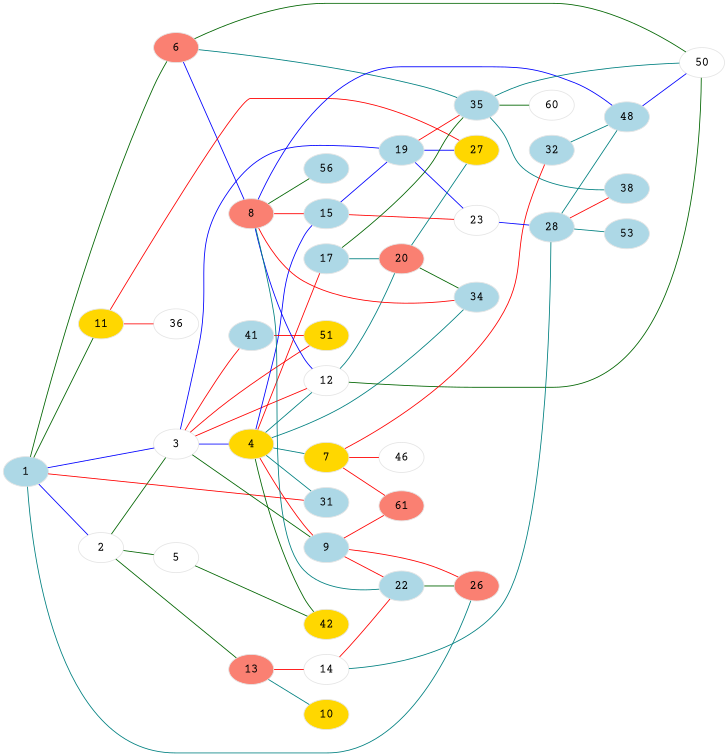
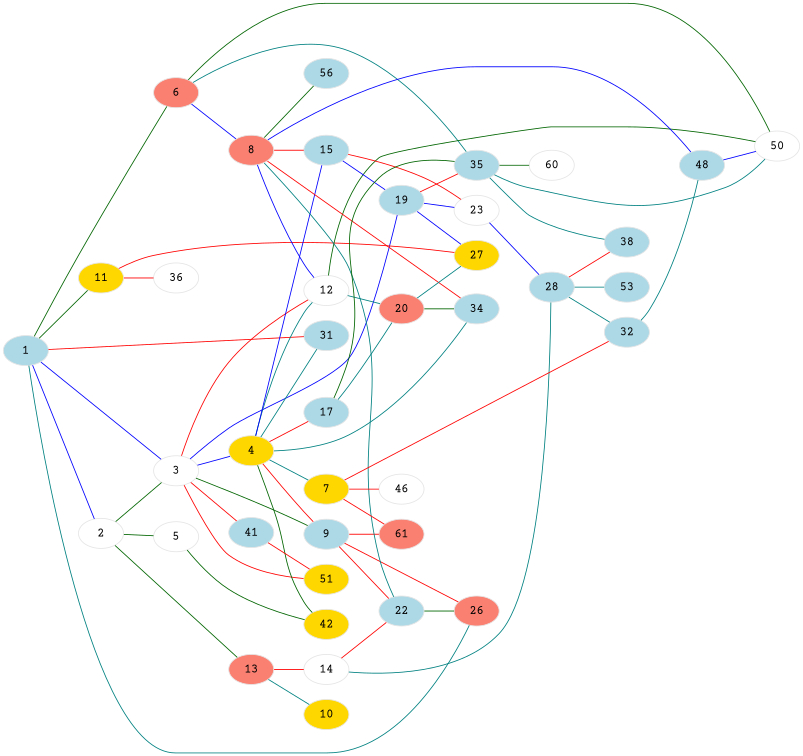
(589, 172) -> (589, 310)
